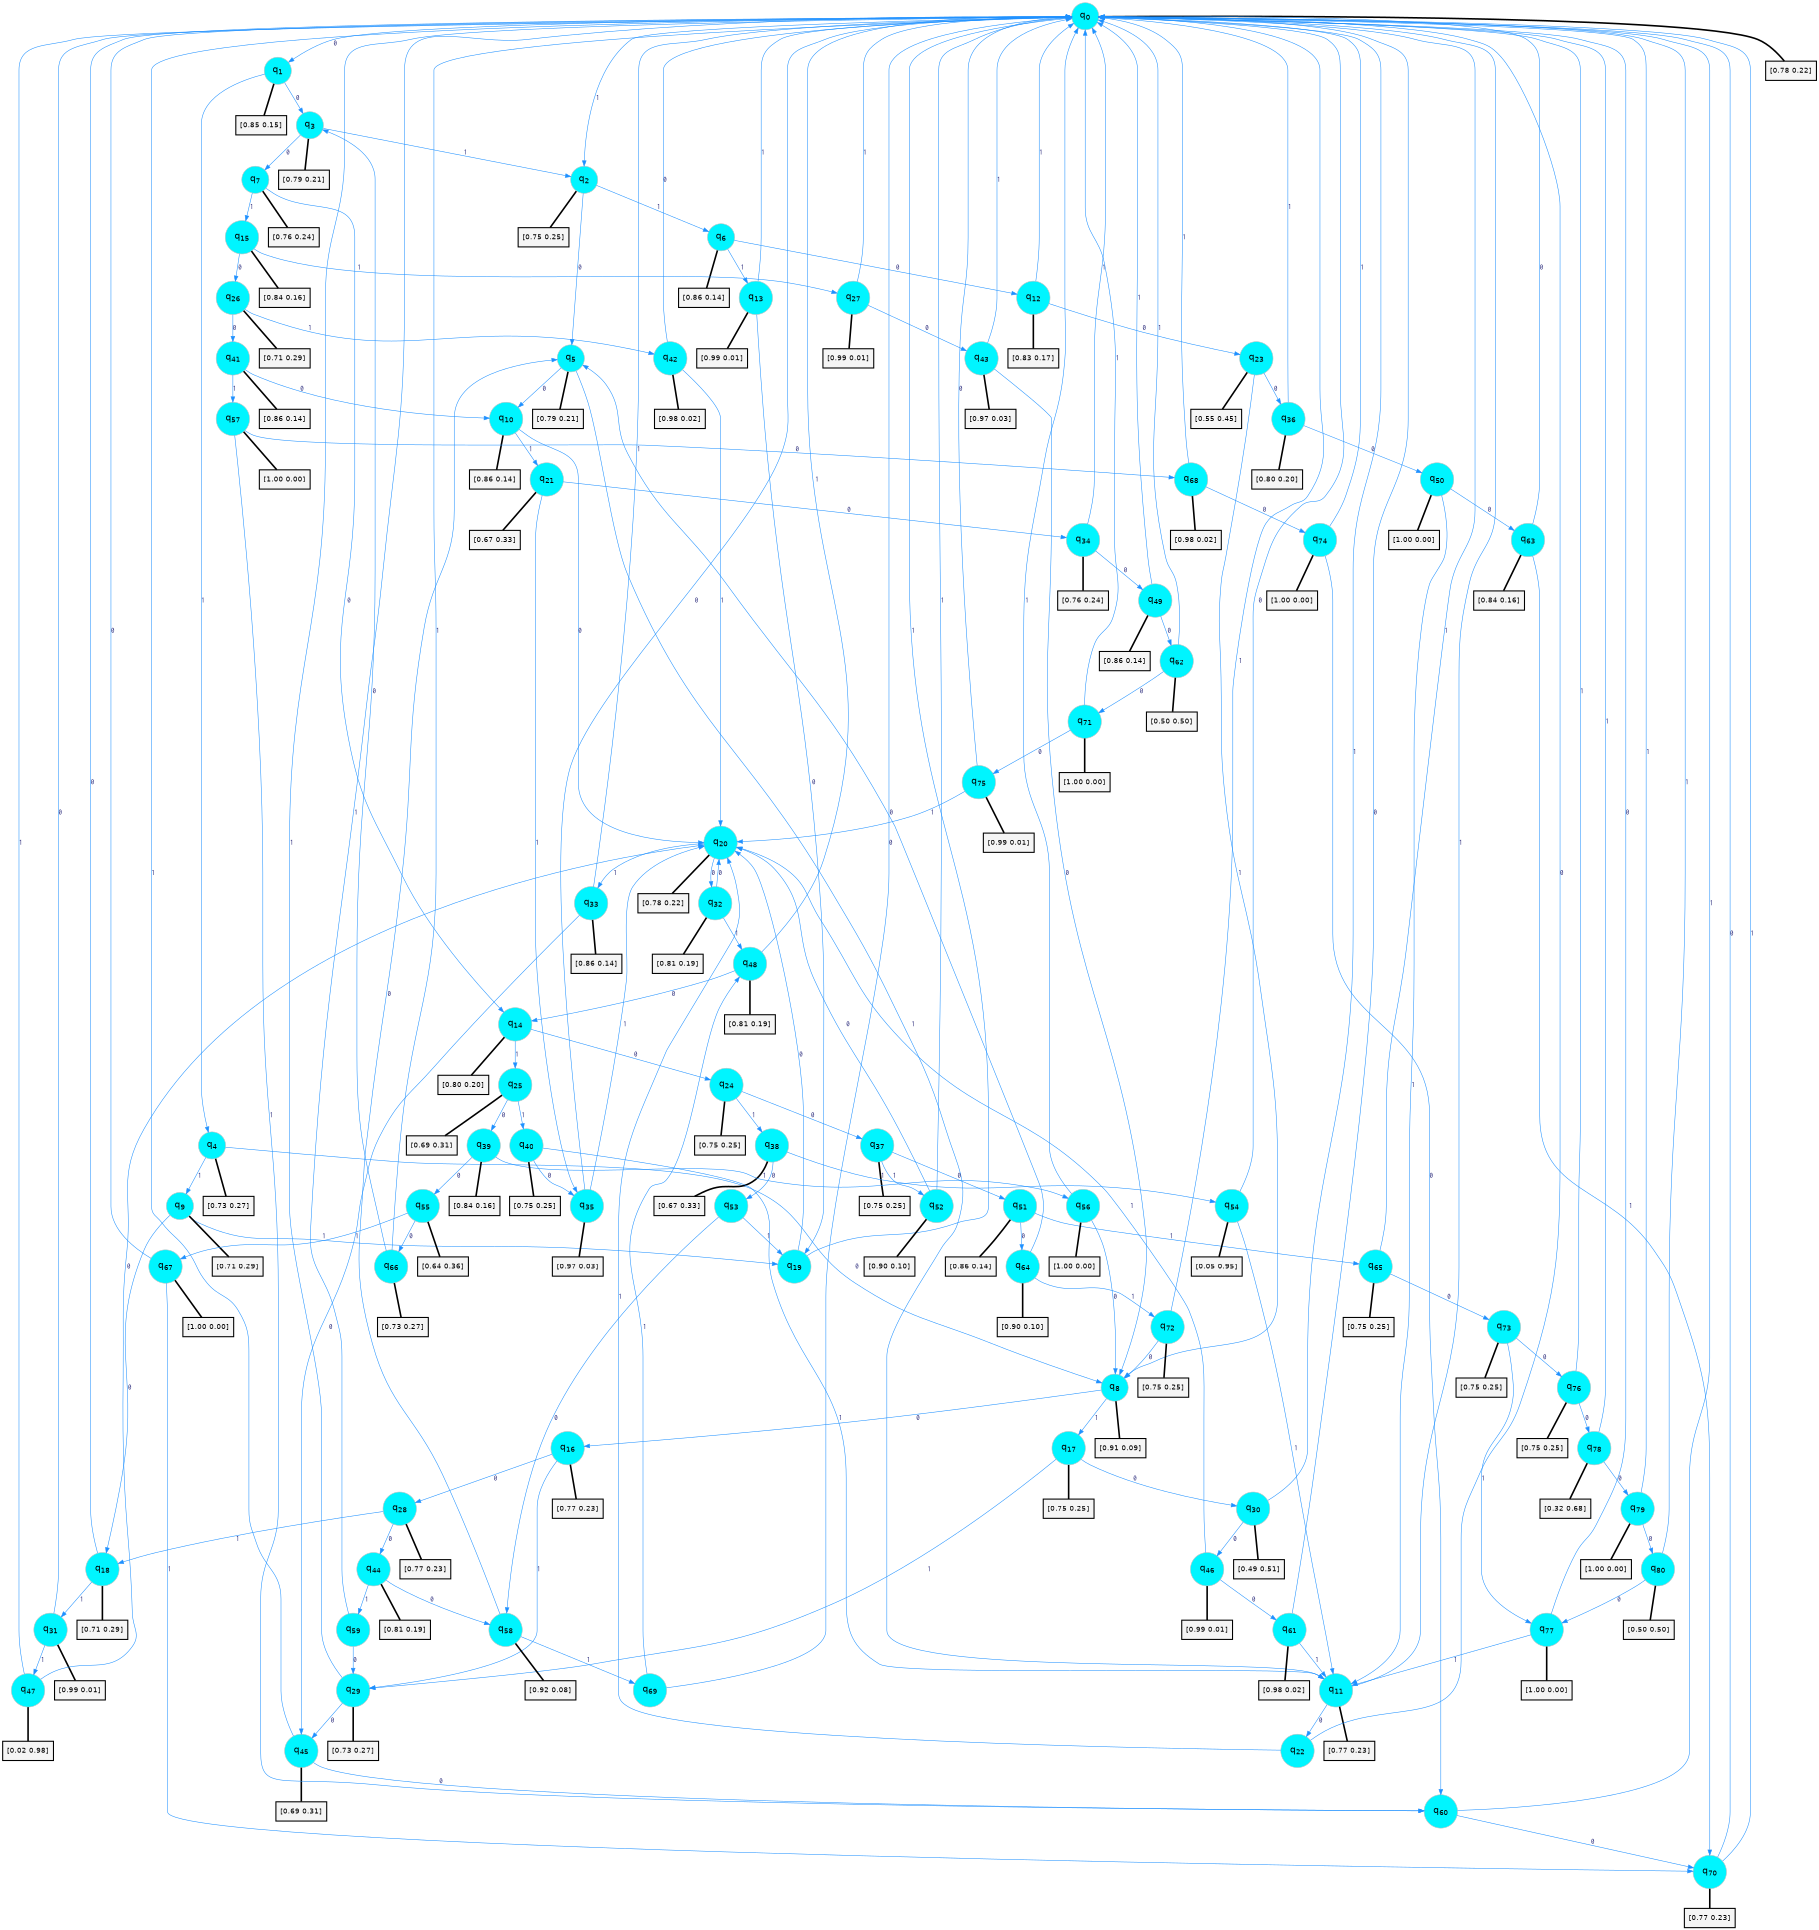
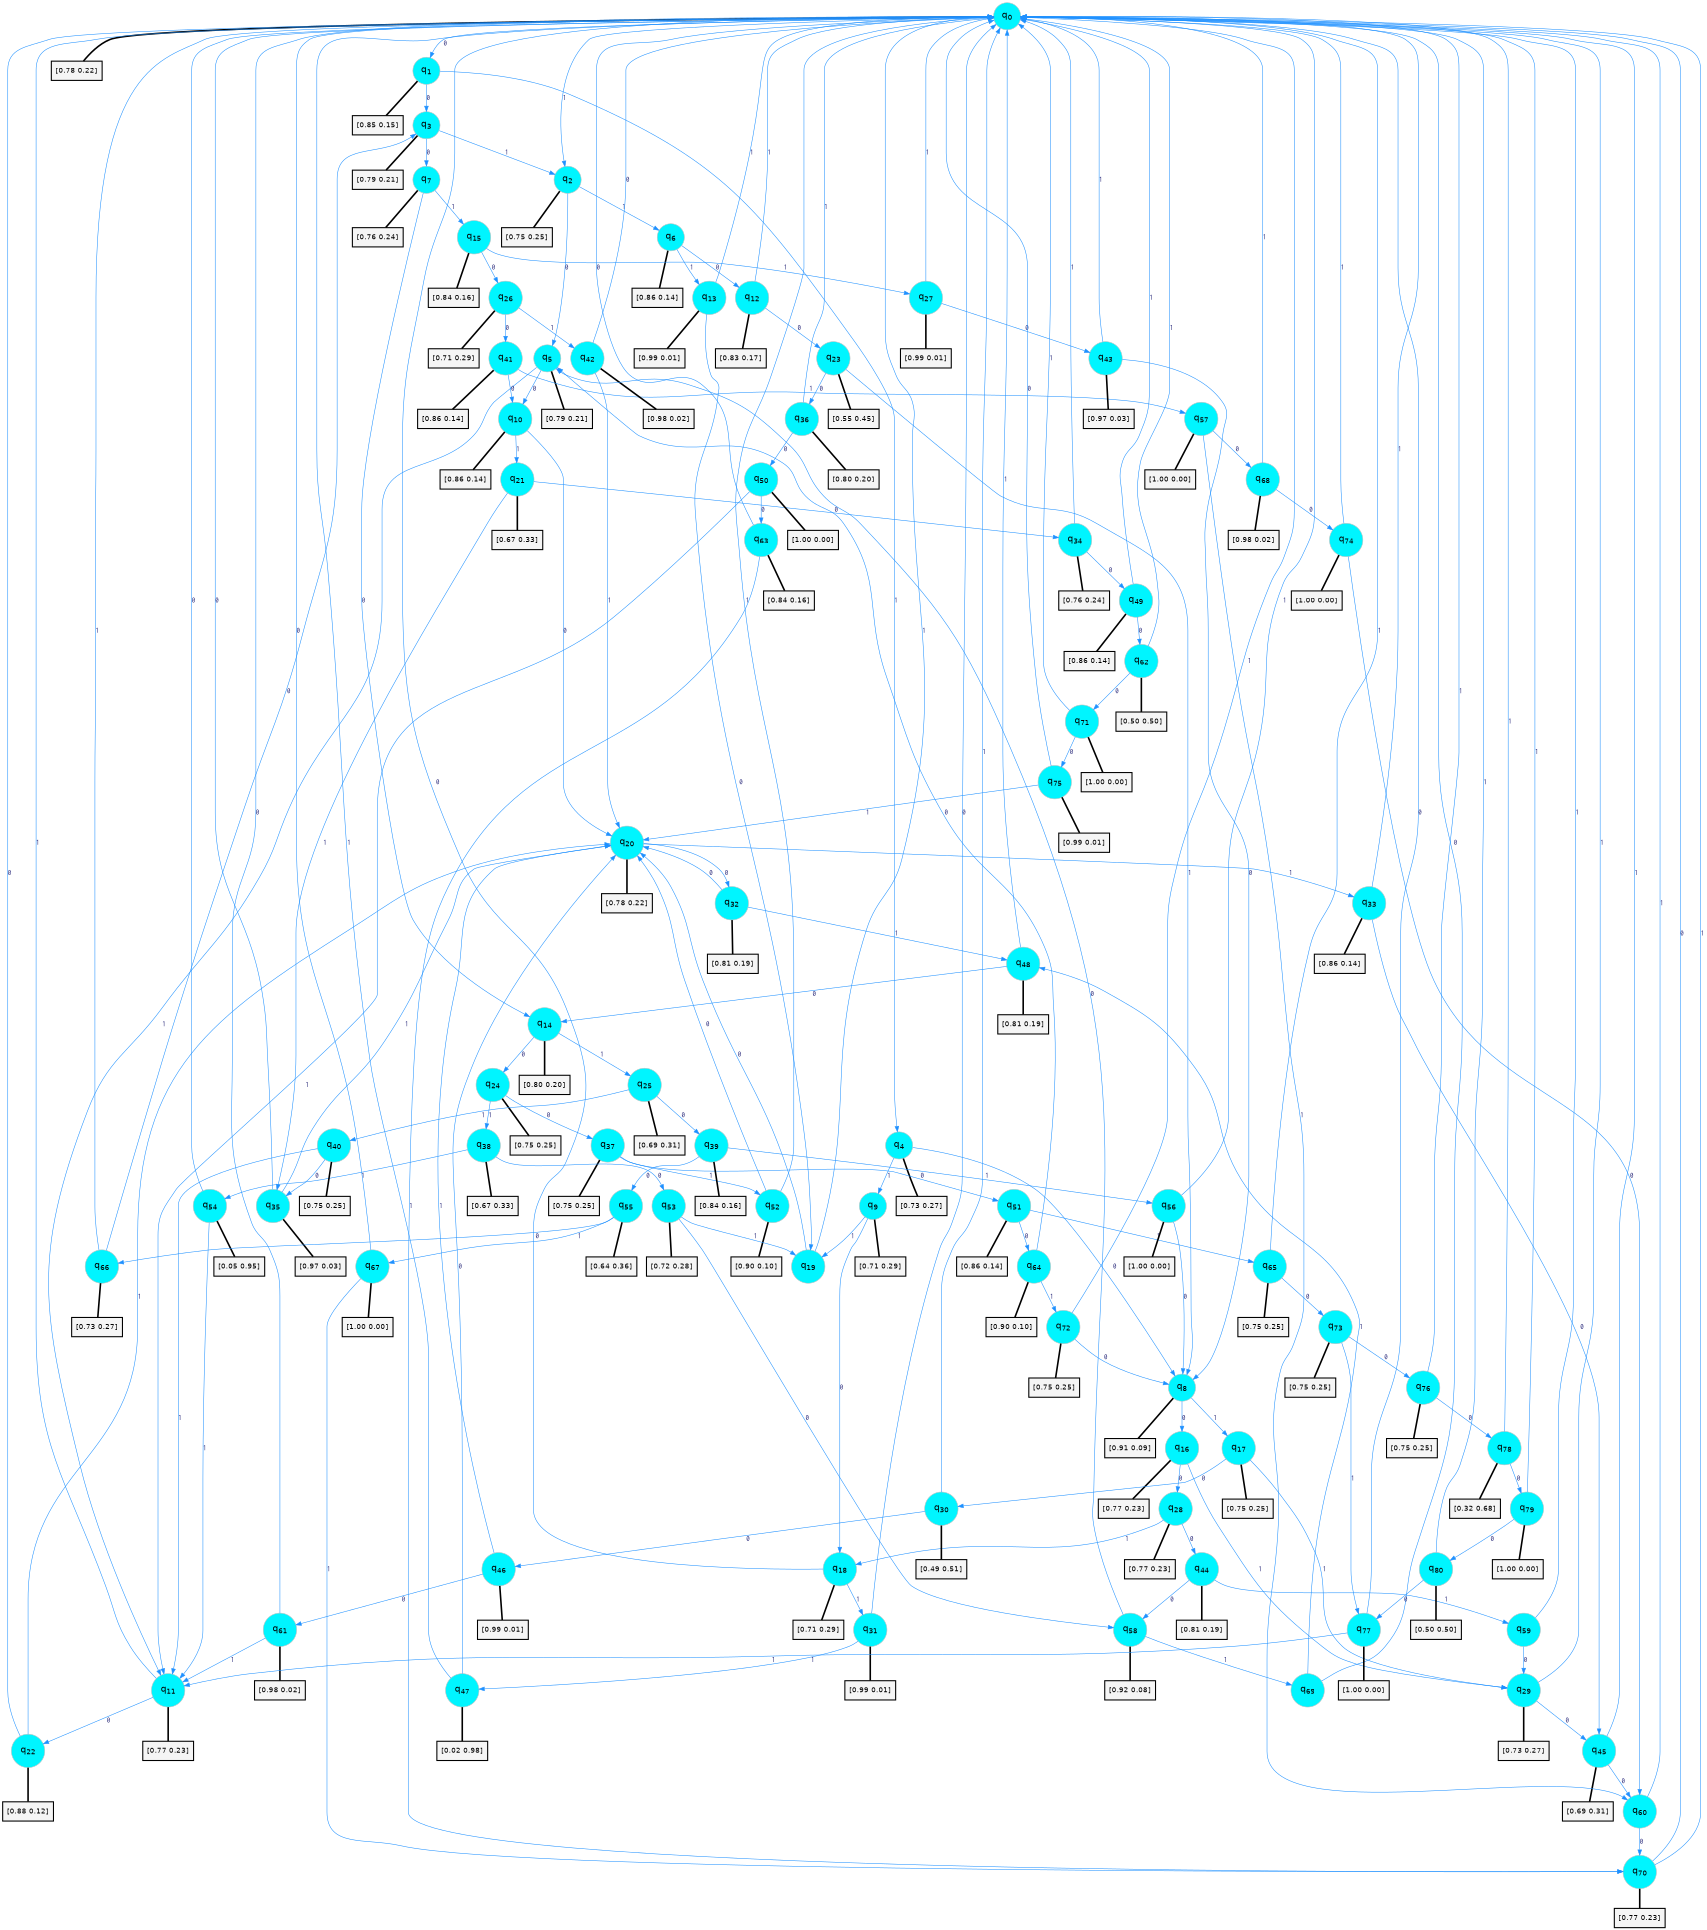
none -> (672, 1267)
none -> (28, 1811)
